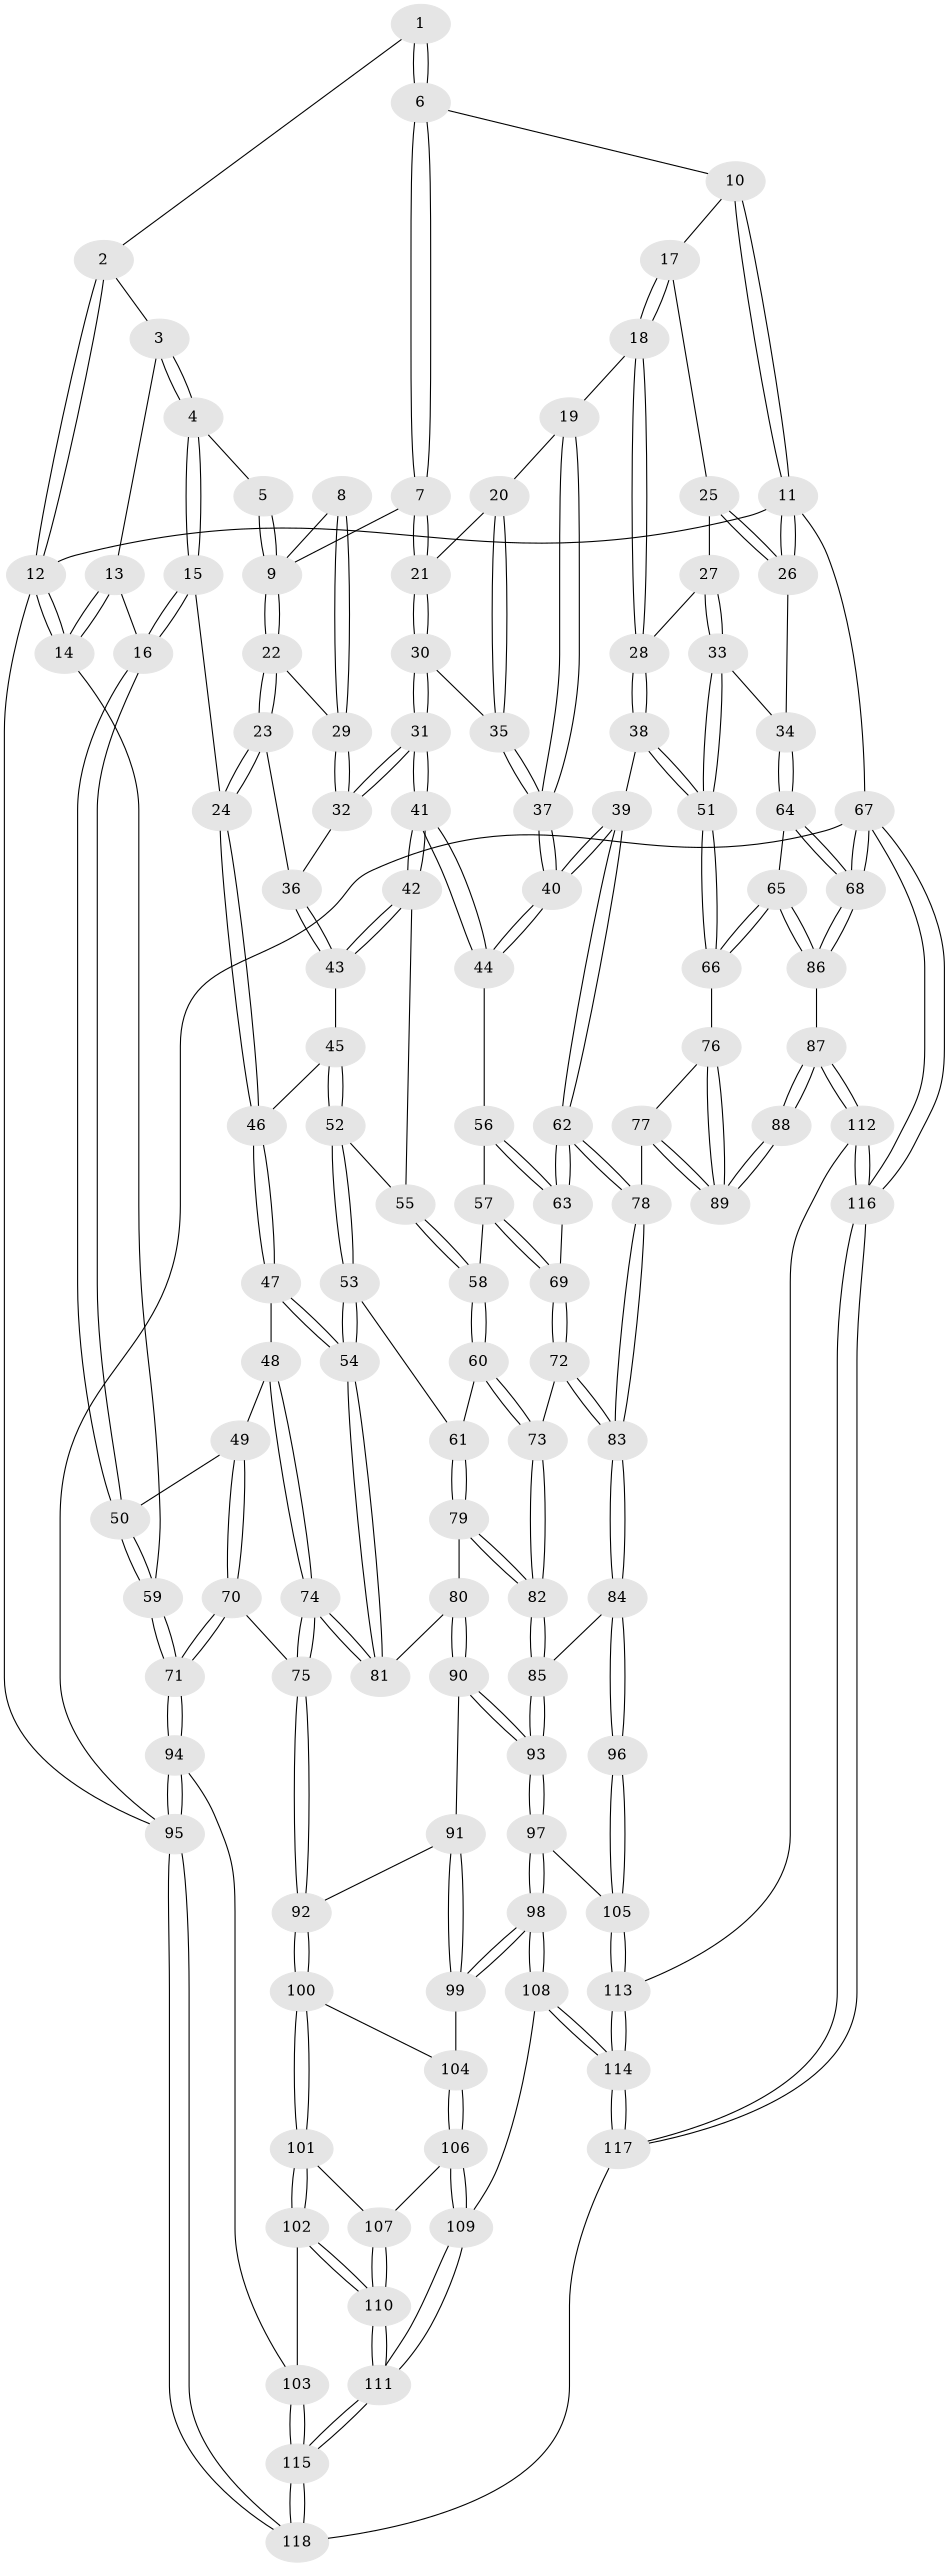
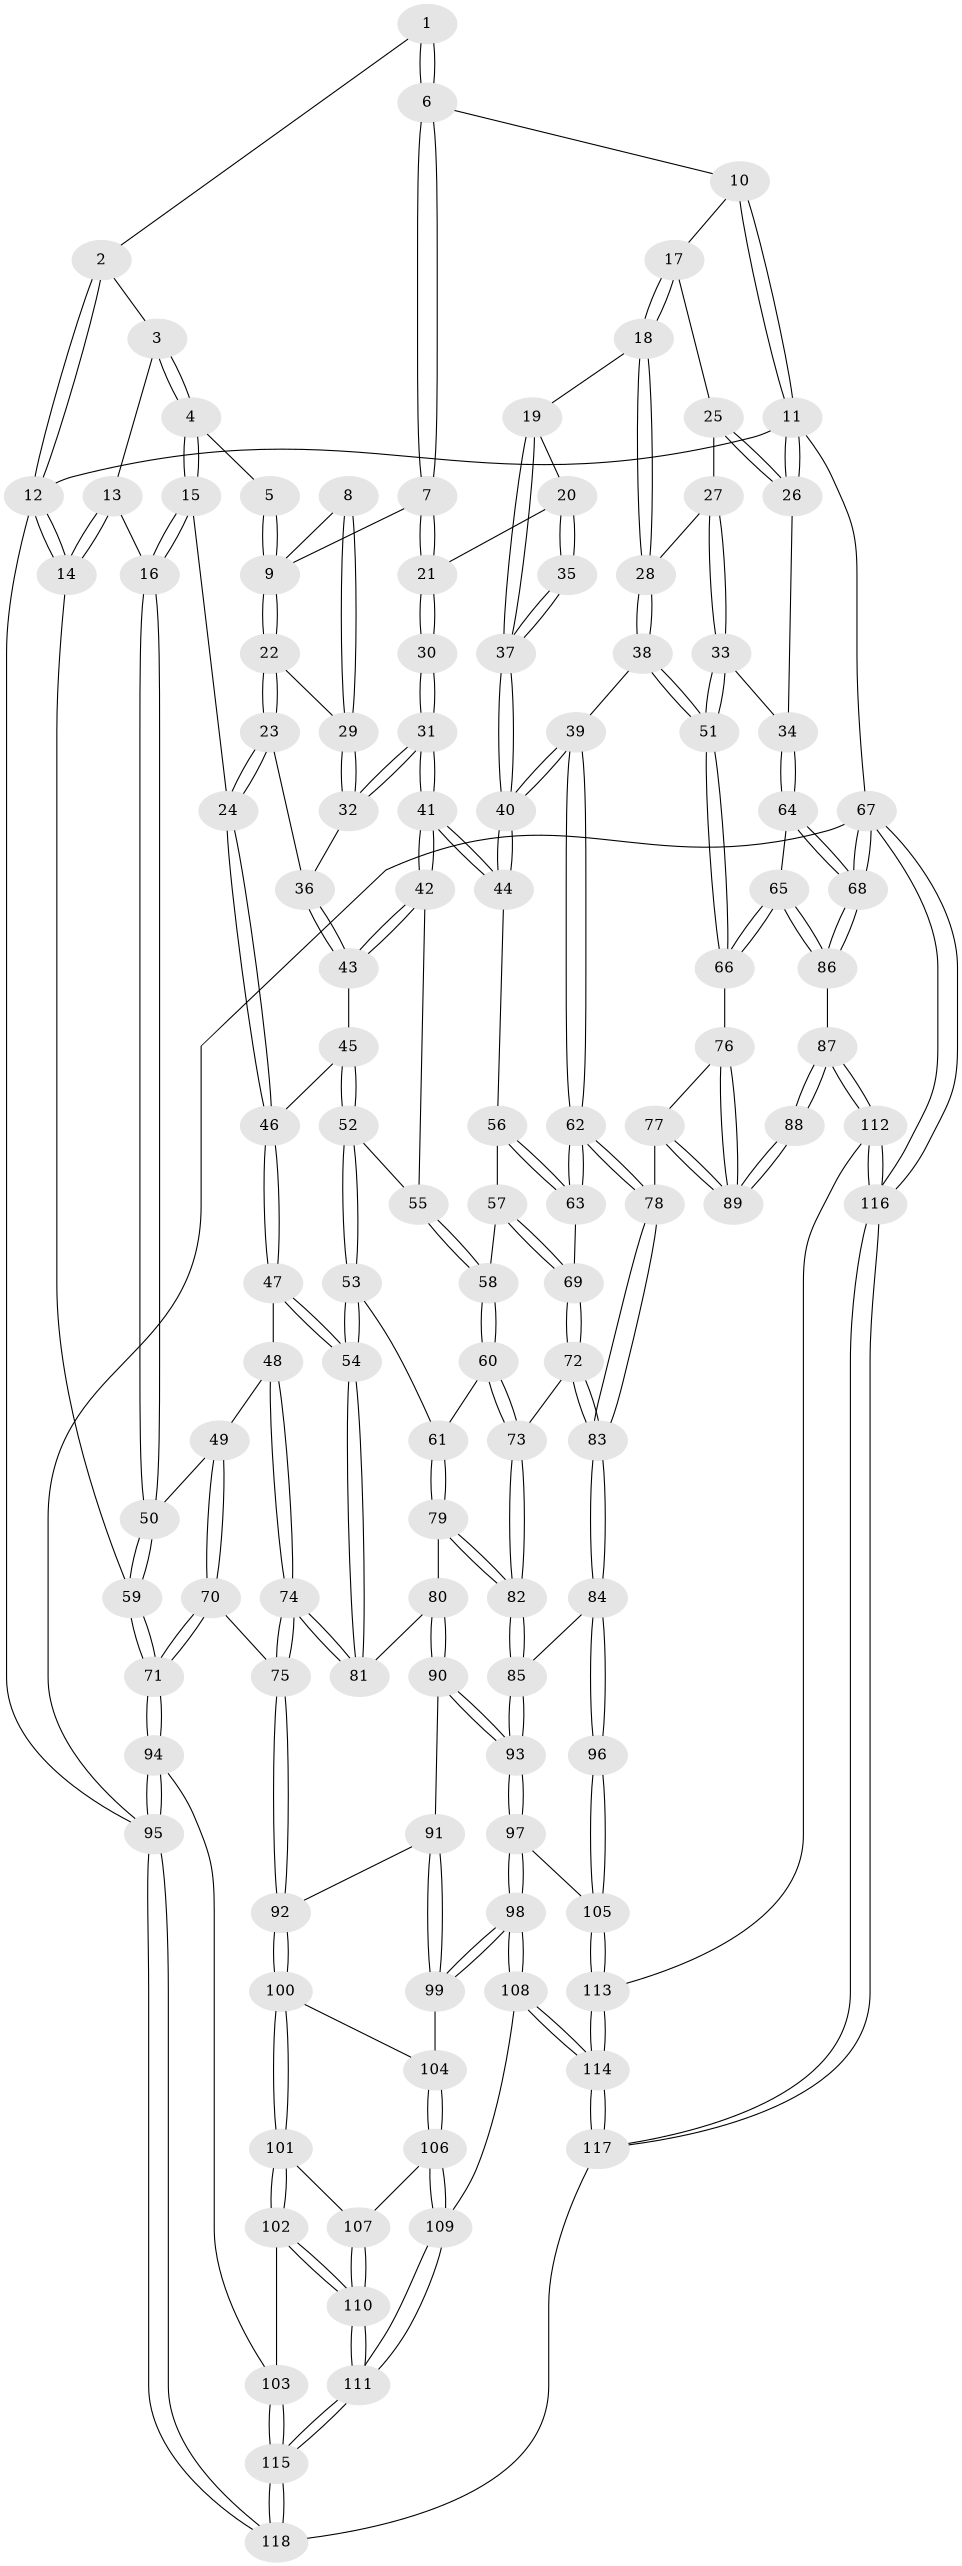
(460, 693) -> none
